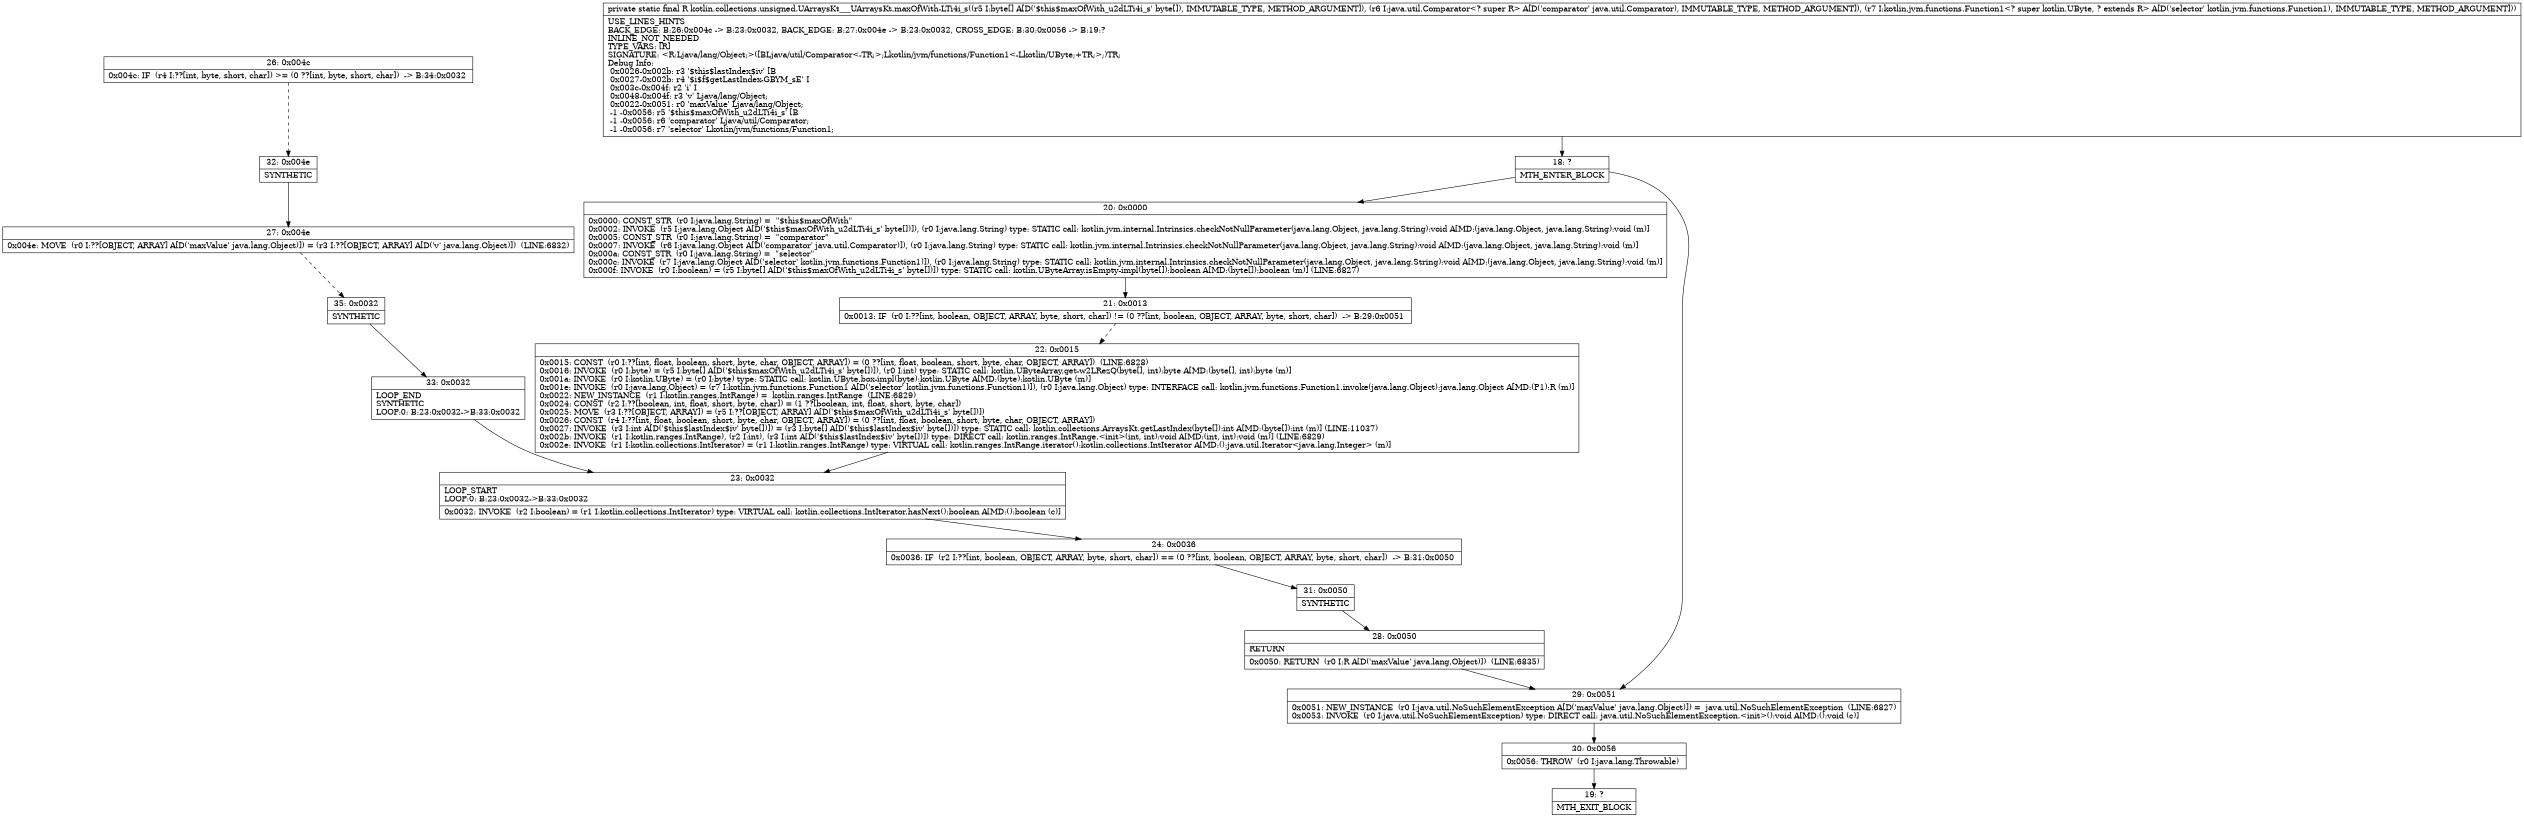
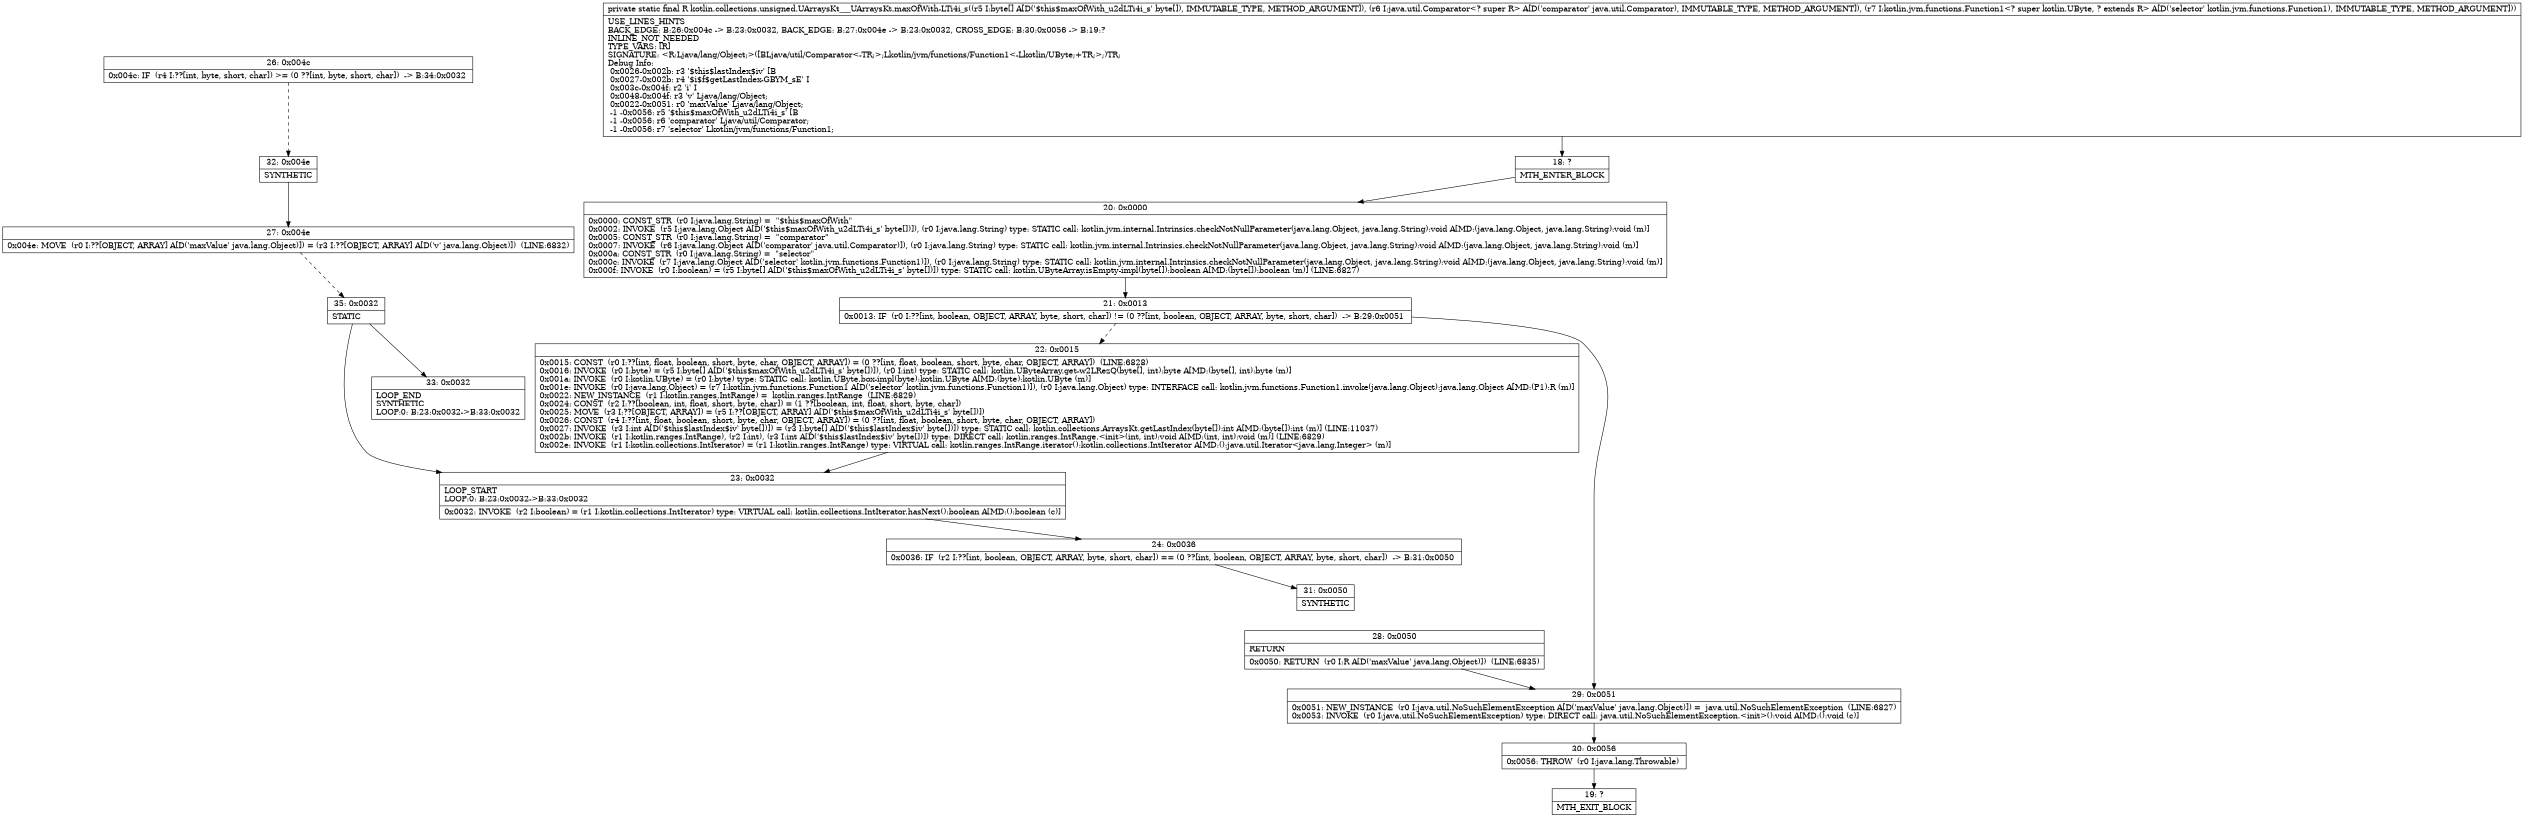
(356, 317) -> (346, 317)
(1682, 417) -> (1605, 423)
(528, 451) -> (351, 426)
(1353, 619) -> none
